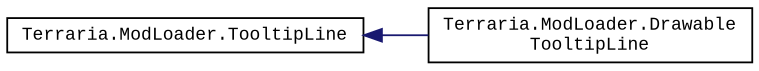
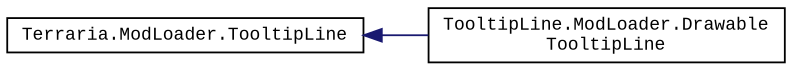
(590, 35) -> (607, 35)
